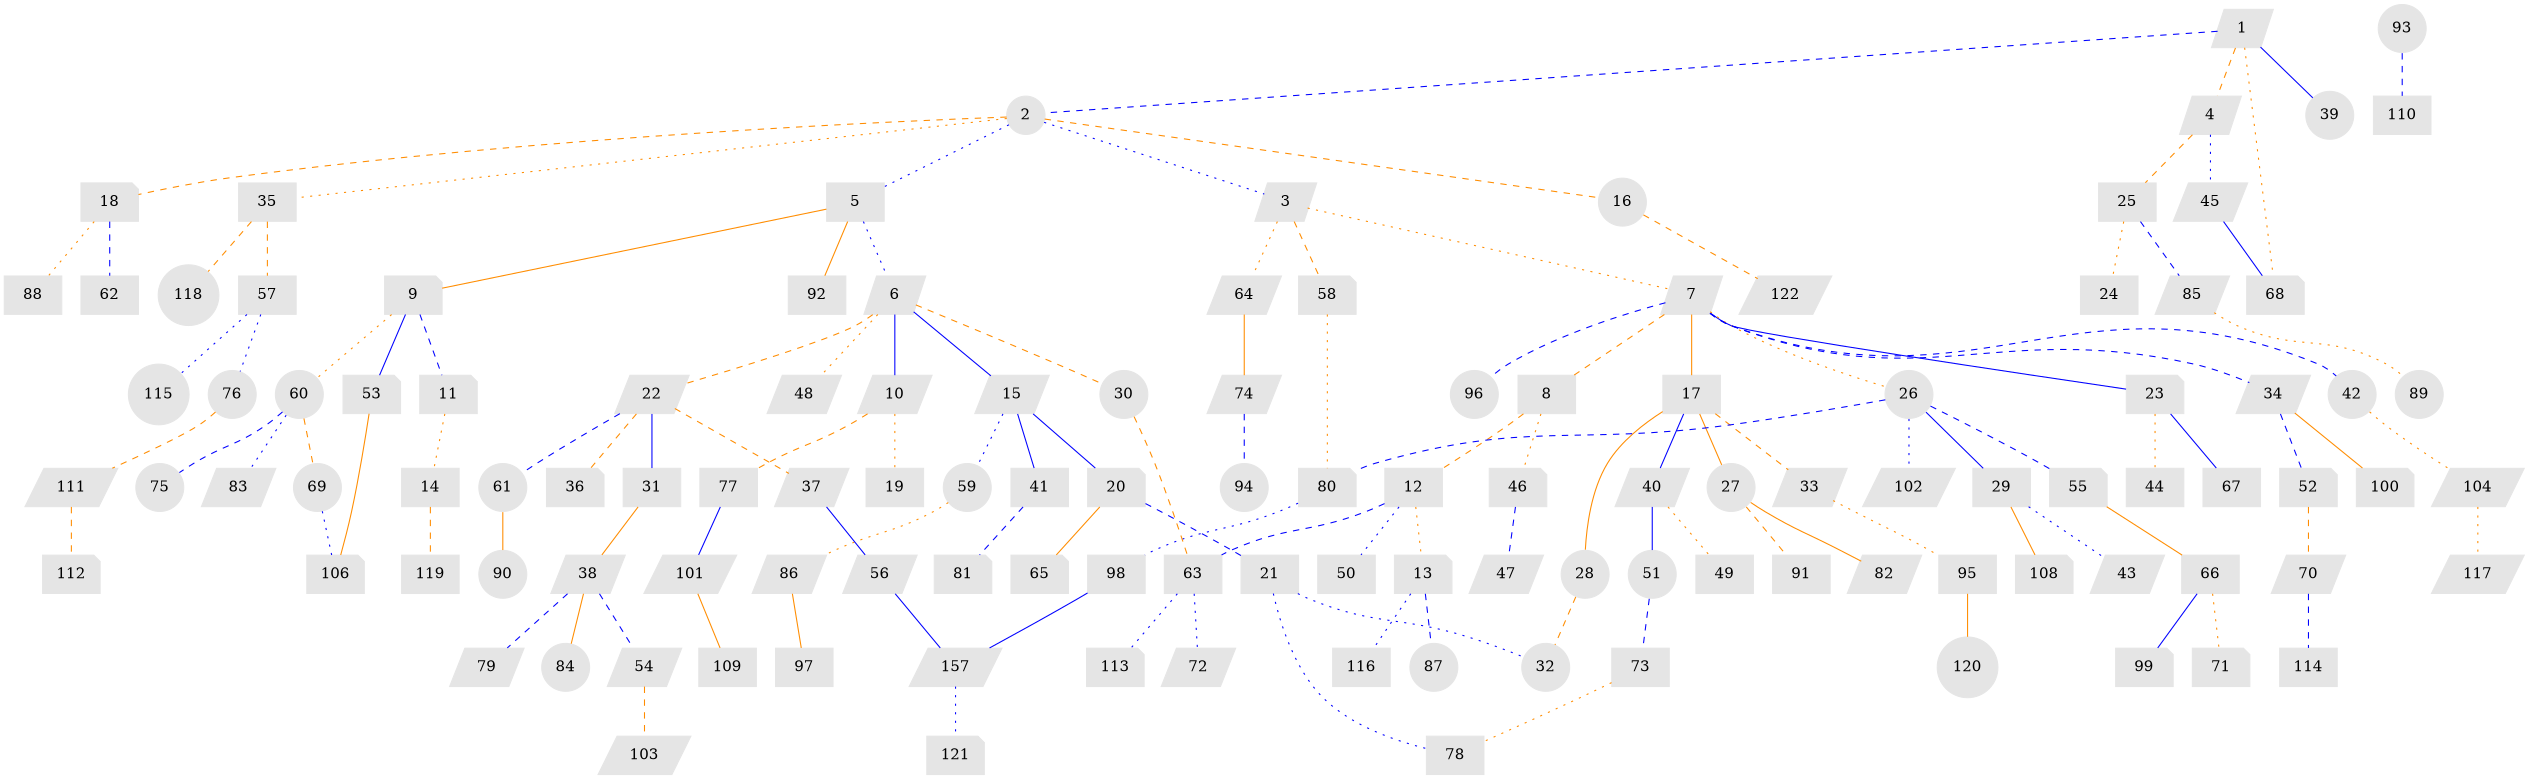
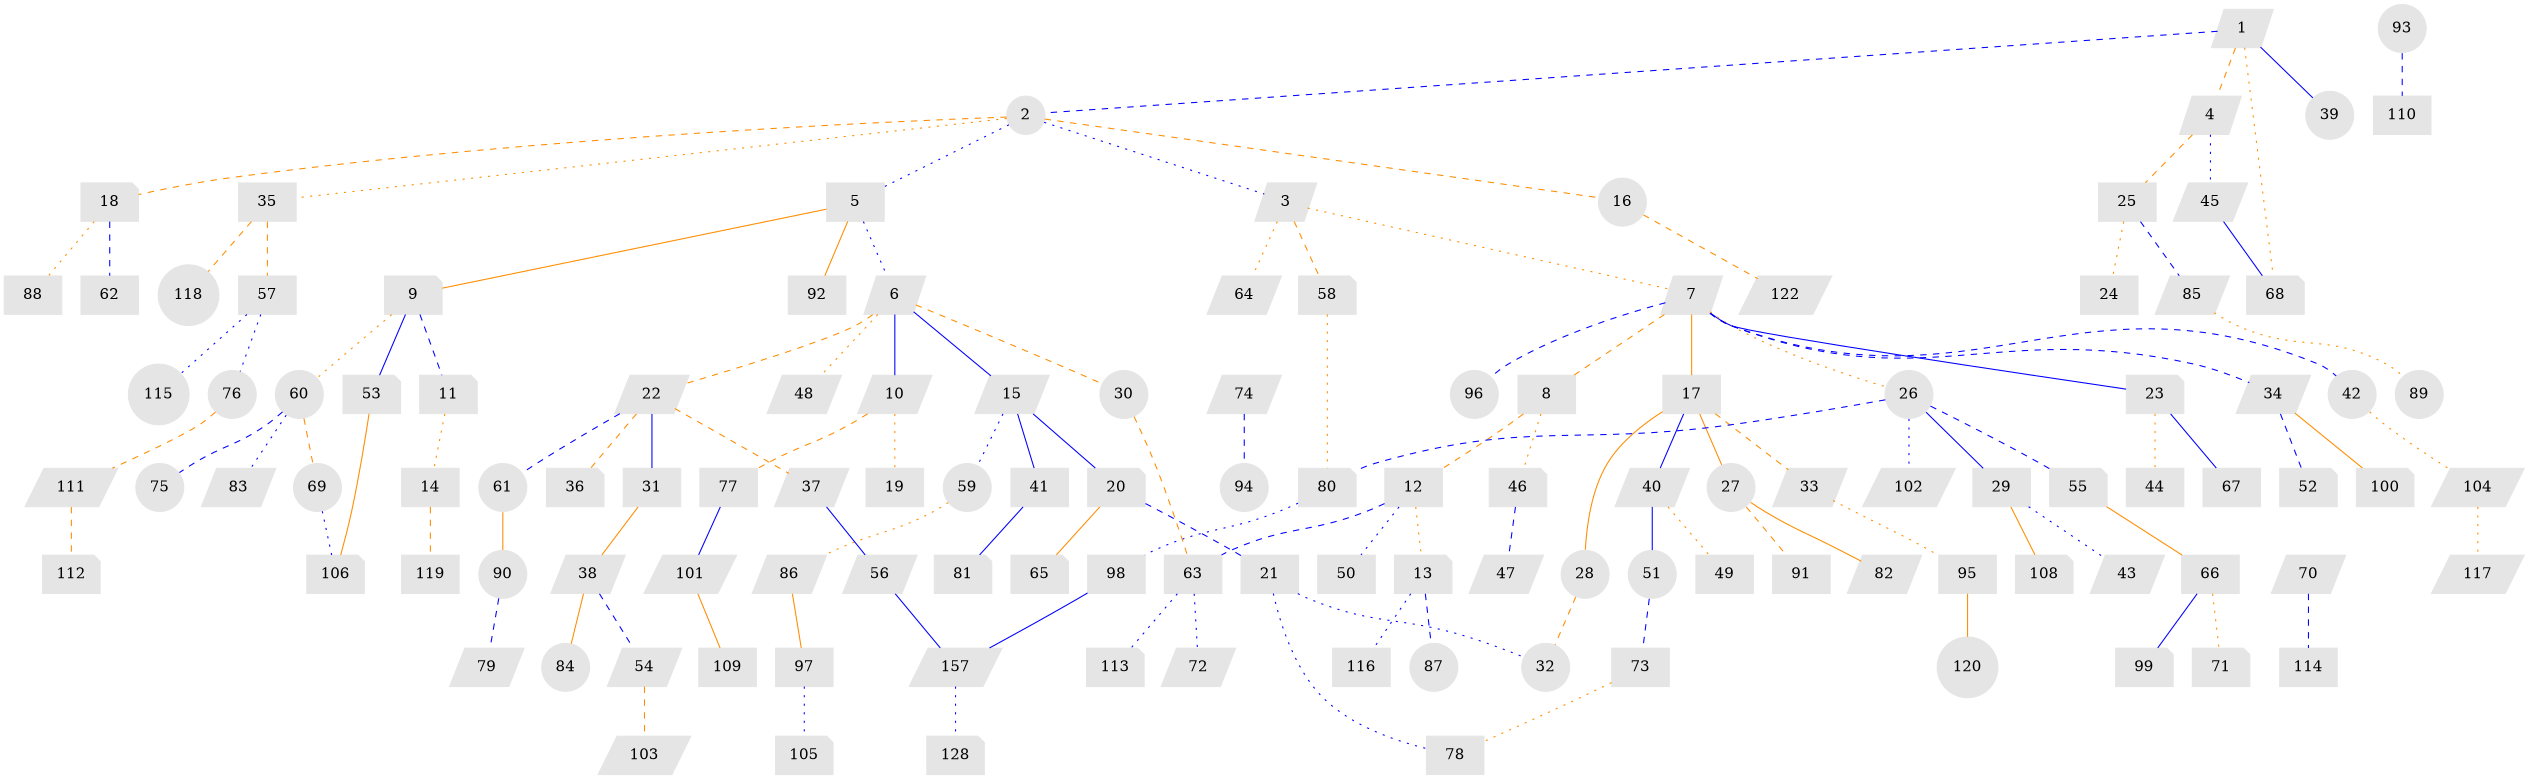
(1244, 345) -> none
(1001, 531) -> (1001, 531)
(2308, 531) -> none
(537, 621) -> (494, 623)
none -> (804, 755)
(956, 755) -> (956, 755)
